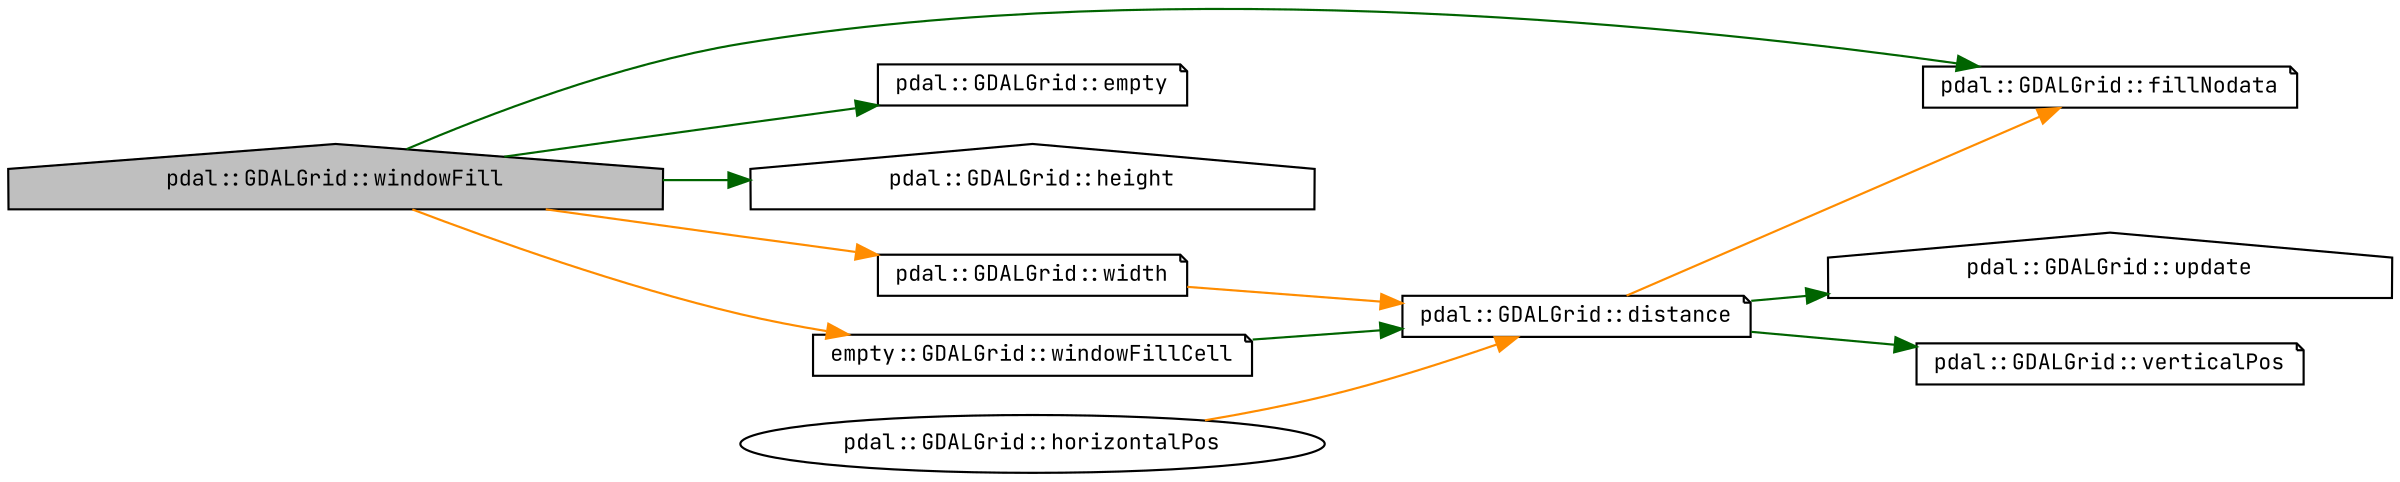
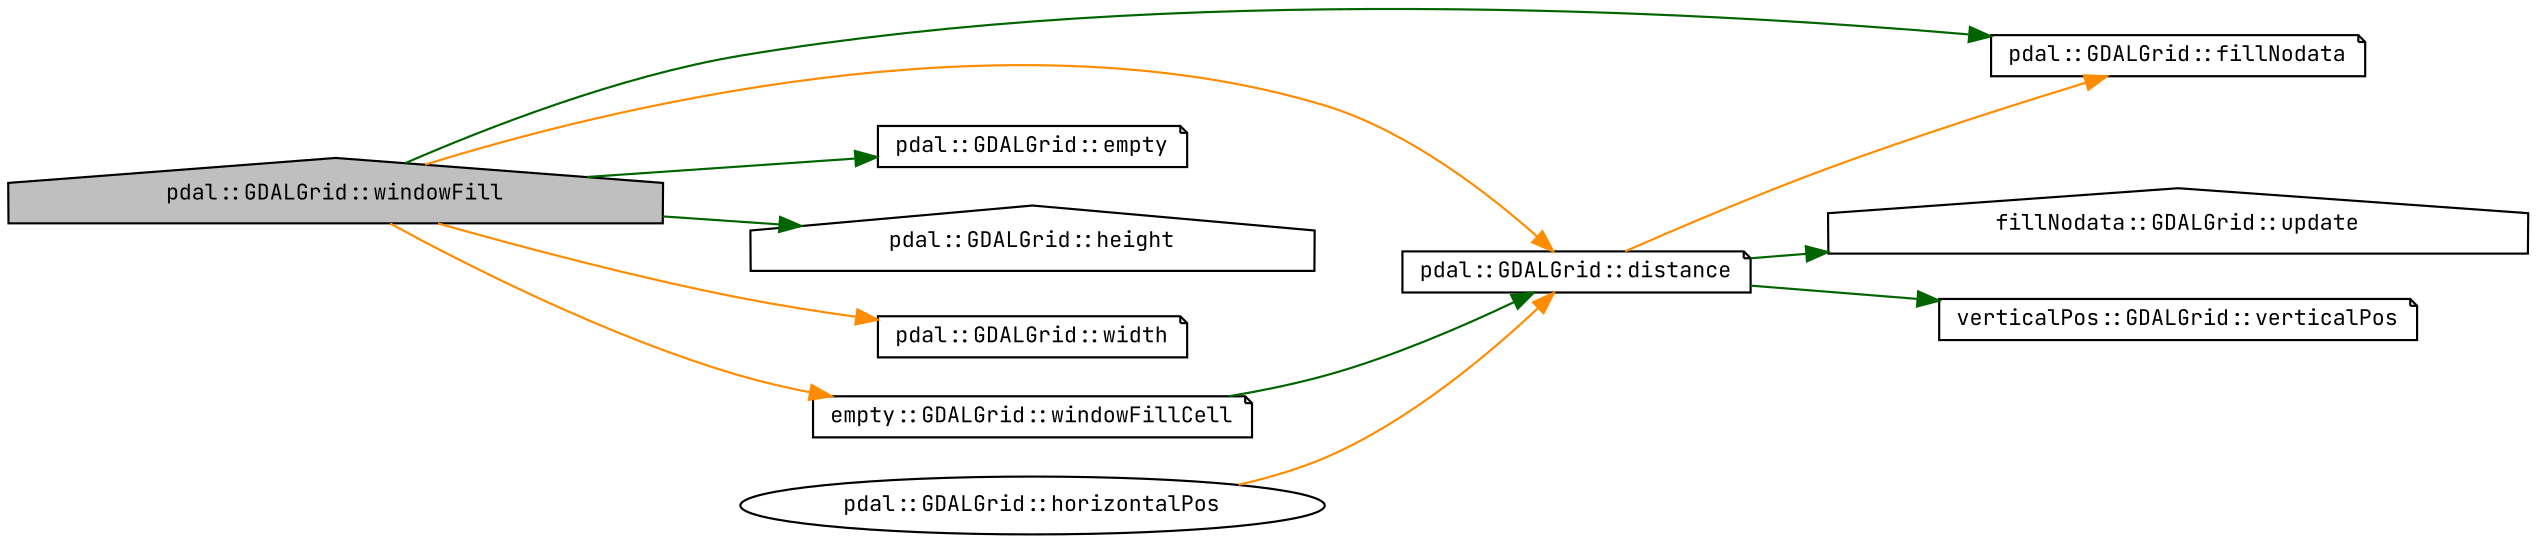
(2110, 269) -> (2178, 224)
(1284, 294) -> (997, 67)
(2110, 364) -> (2178, 320)
